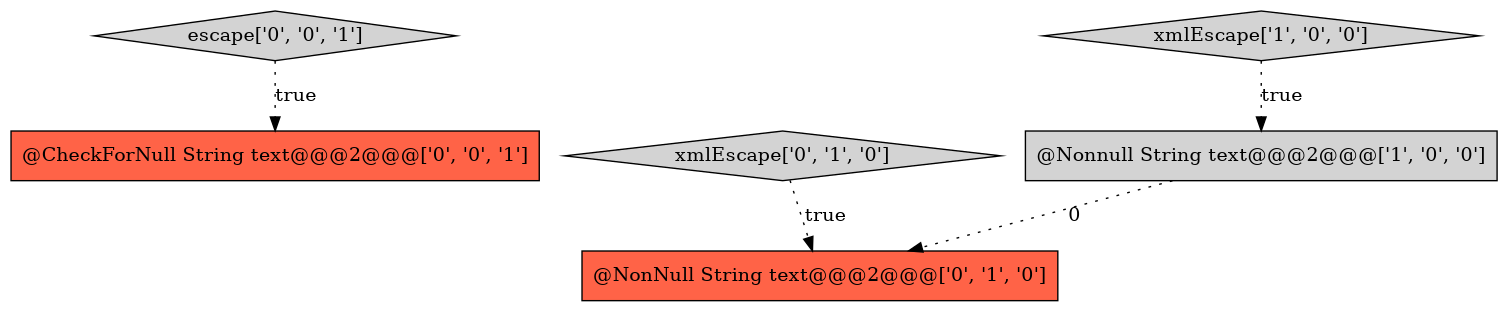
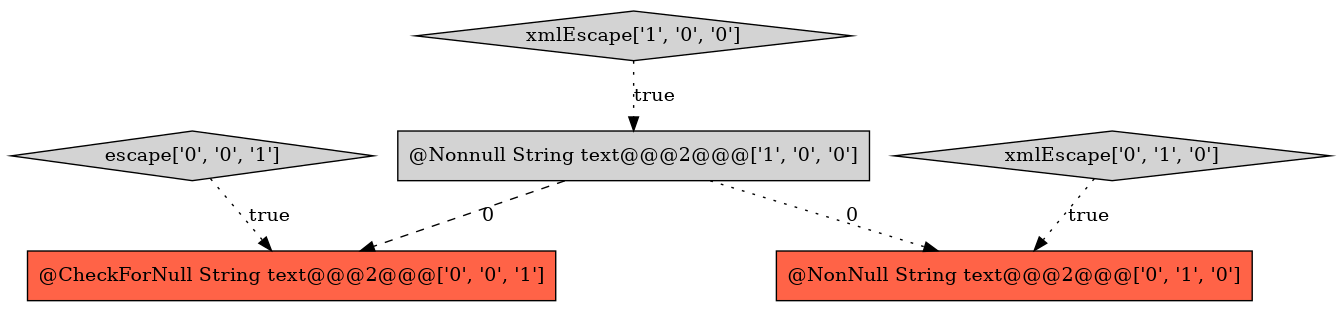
none -> (469, 214)
